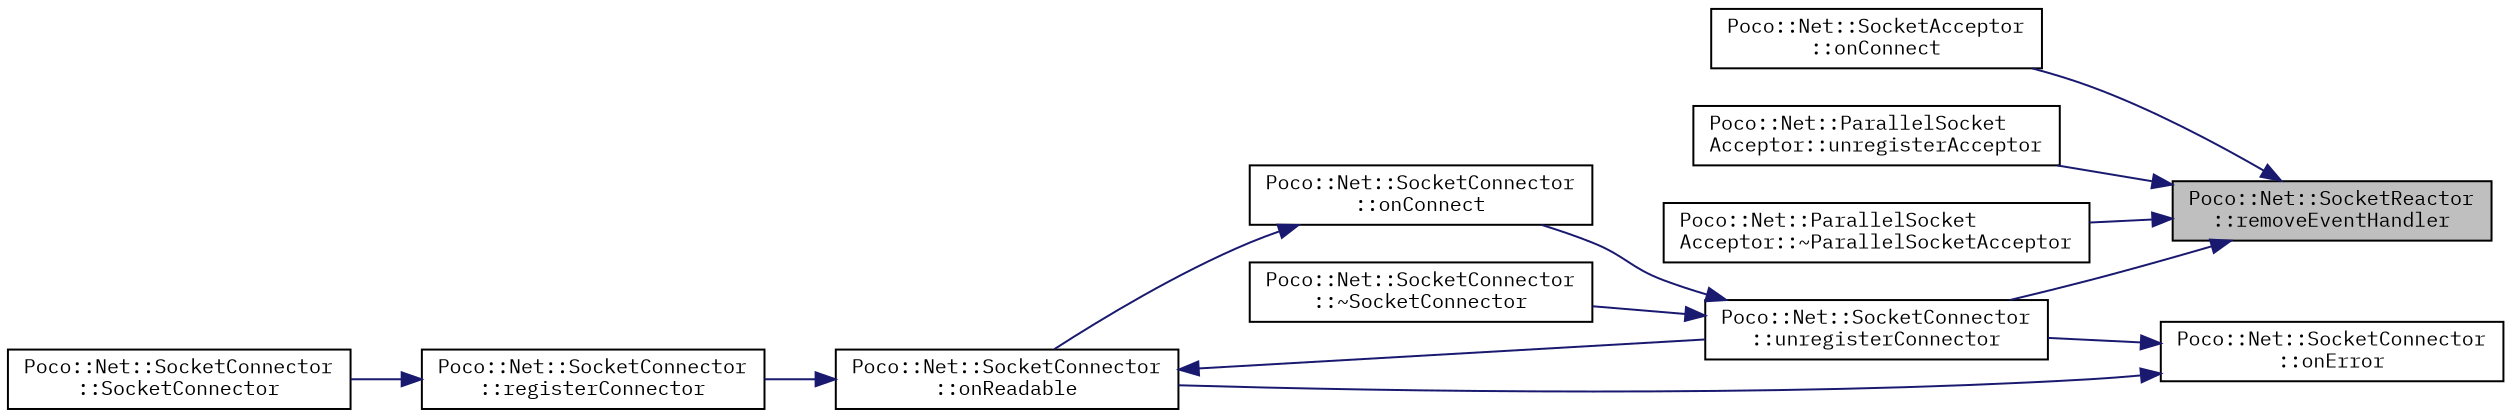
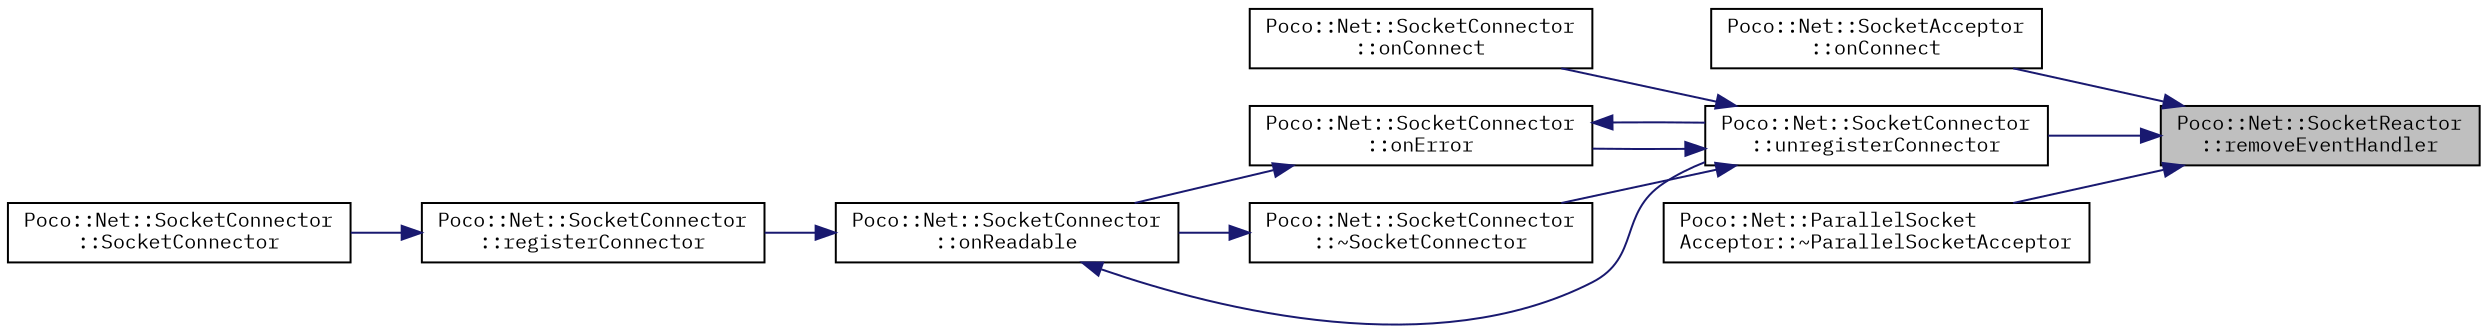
(1877, 136) -> none
none -> (1639, 149)
(1164, 284) -> (1204, 233)
